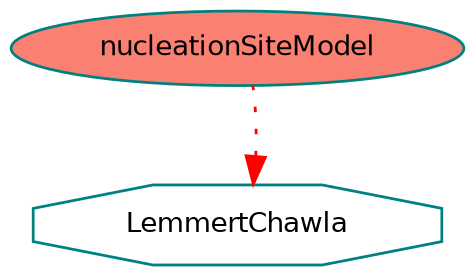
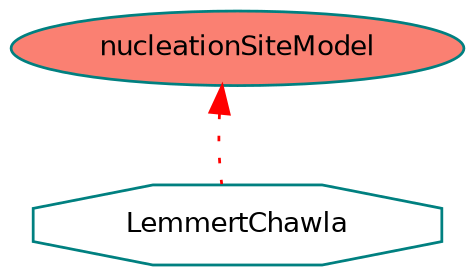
(256, 121) -> (219, 149)
